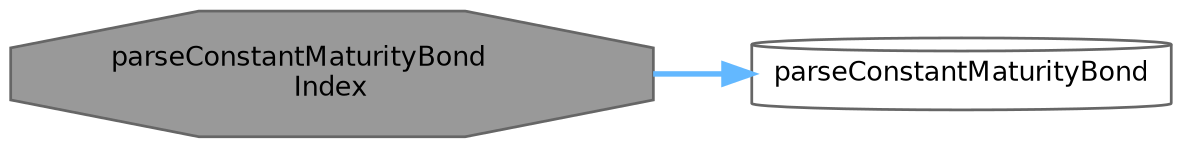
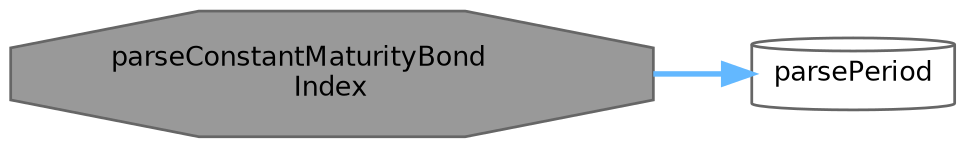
(962, 74) -> (853, 74)
